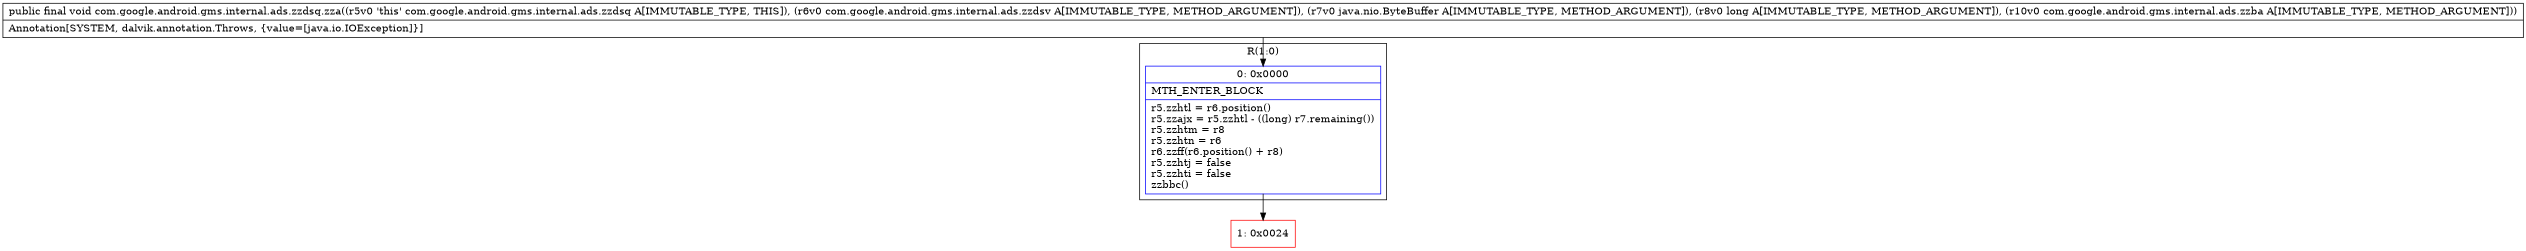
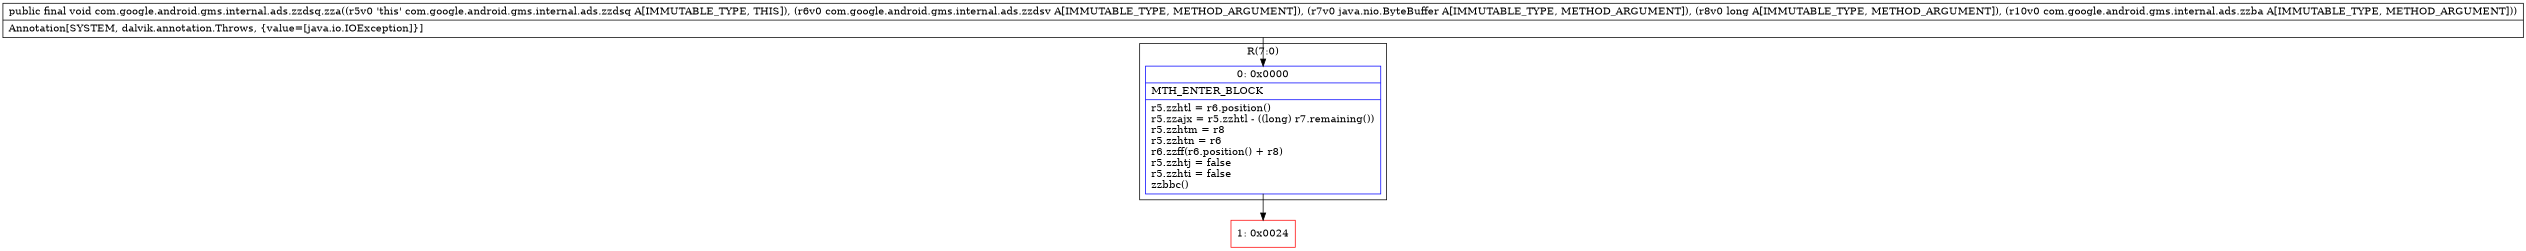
(1263, 52) -> (1263, 52)
